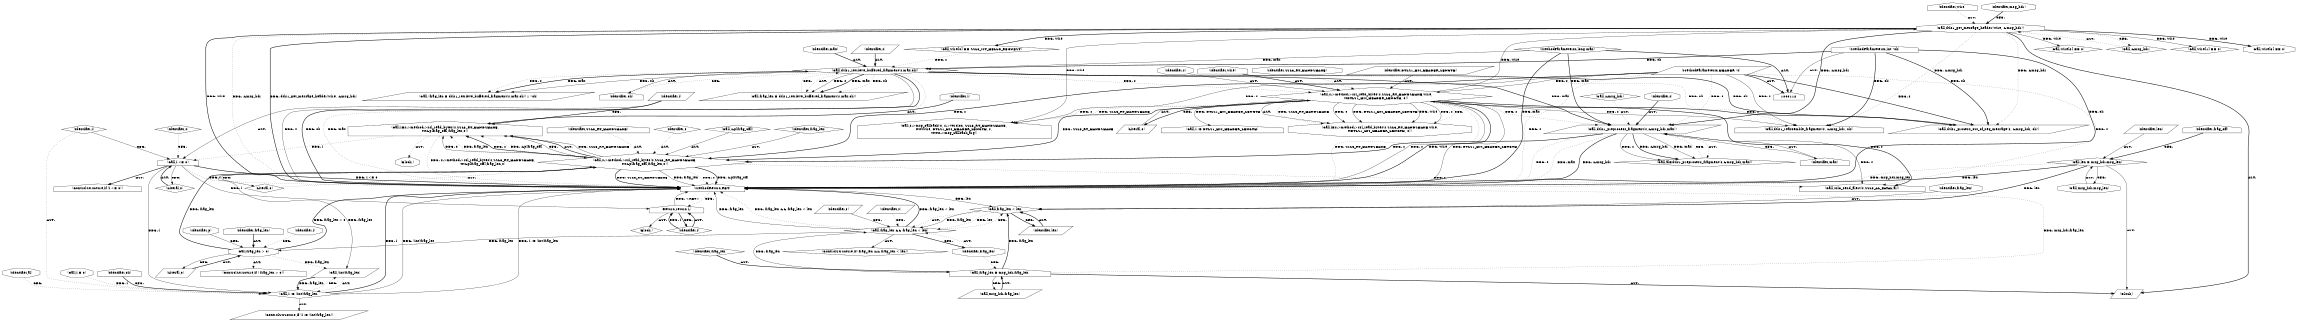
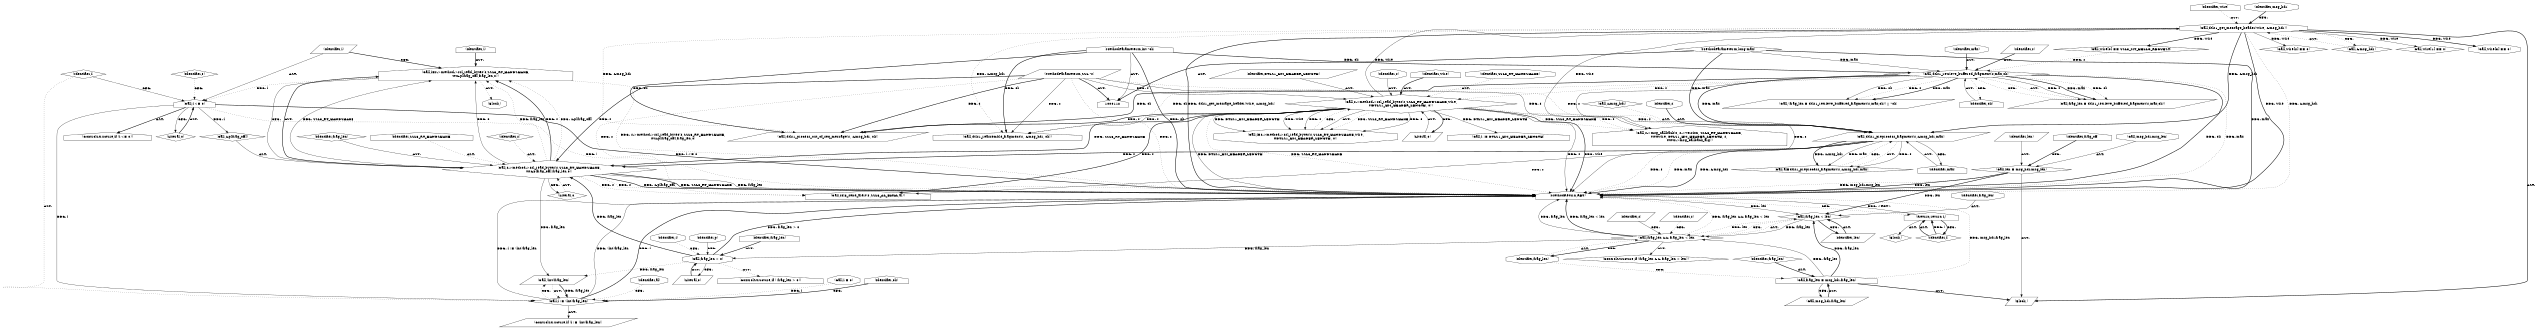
(1711, 70) -> (1069, 74)
(2097, 174) -> none
(410, 203) -> (212, 119)
